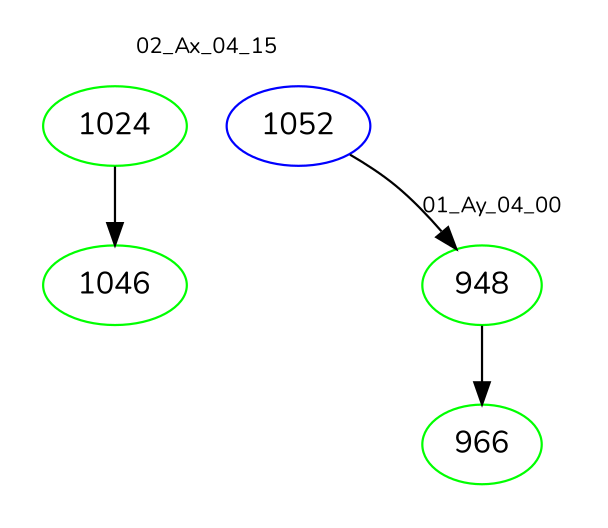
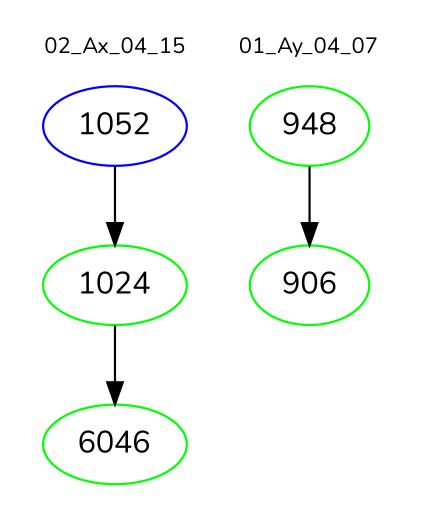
(419, 207) -> (115, 195)
(493, 207) -> (310, 48)
(115, 285) -> (115, 444)
(482, 444) -> (310, 285)
